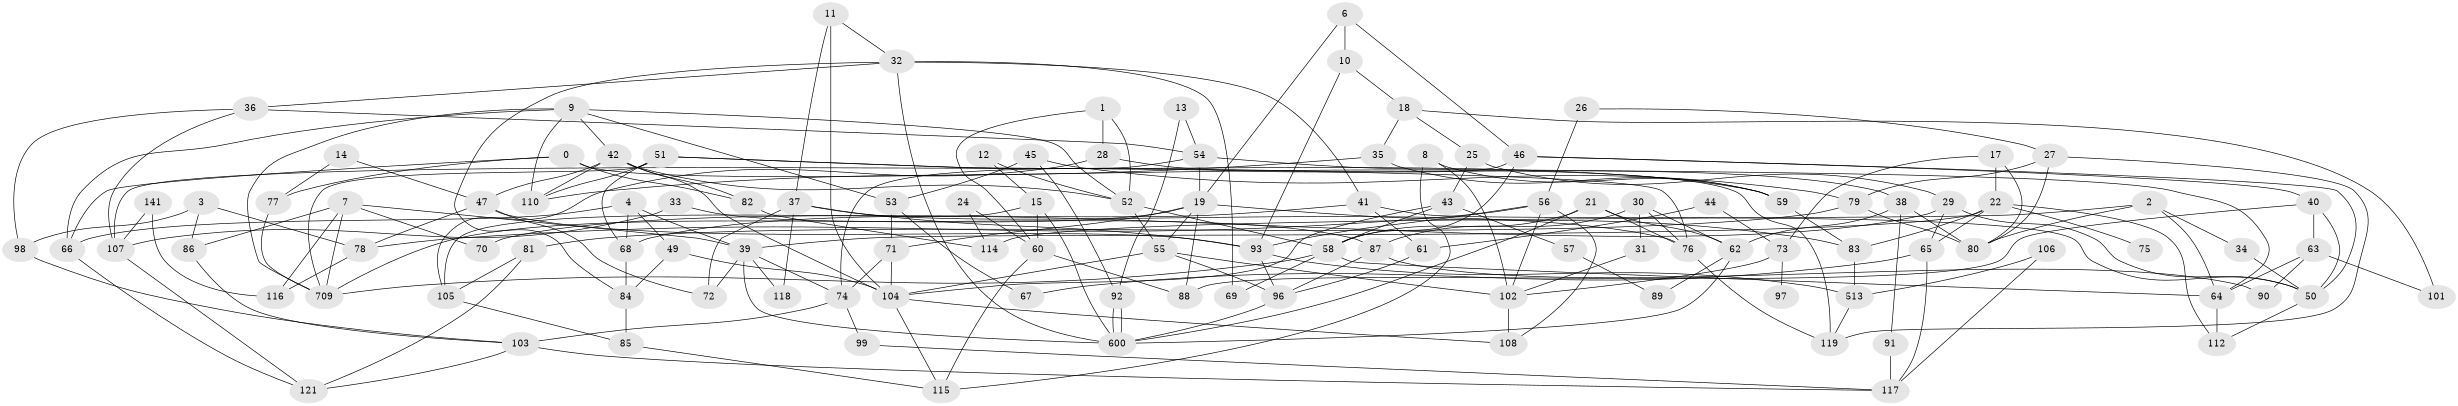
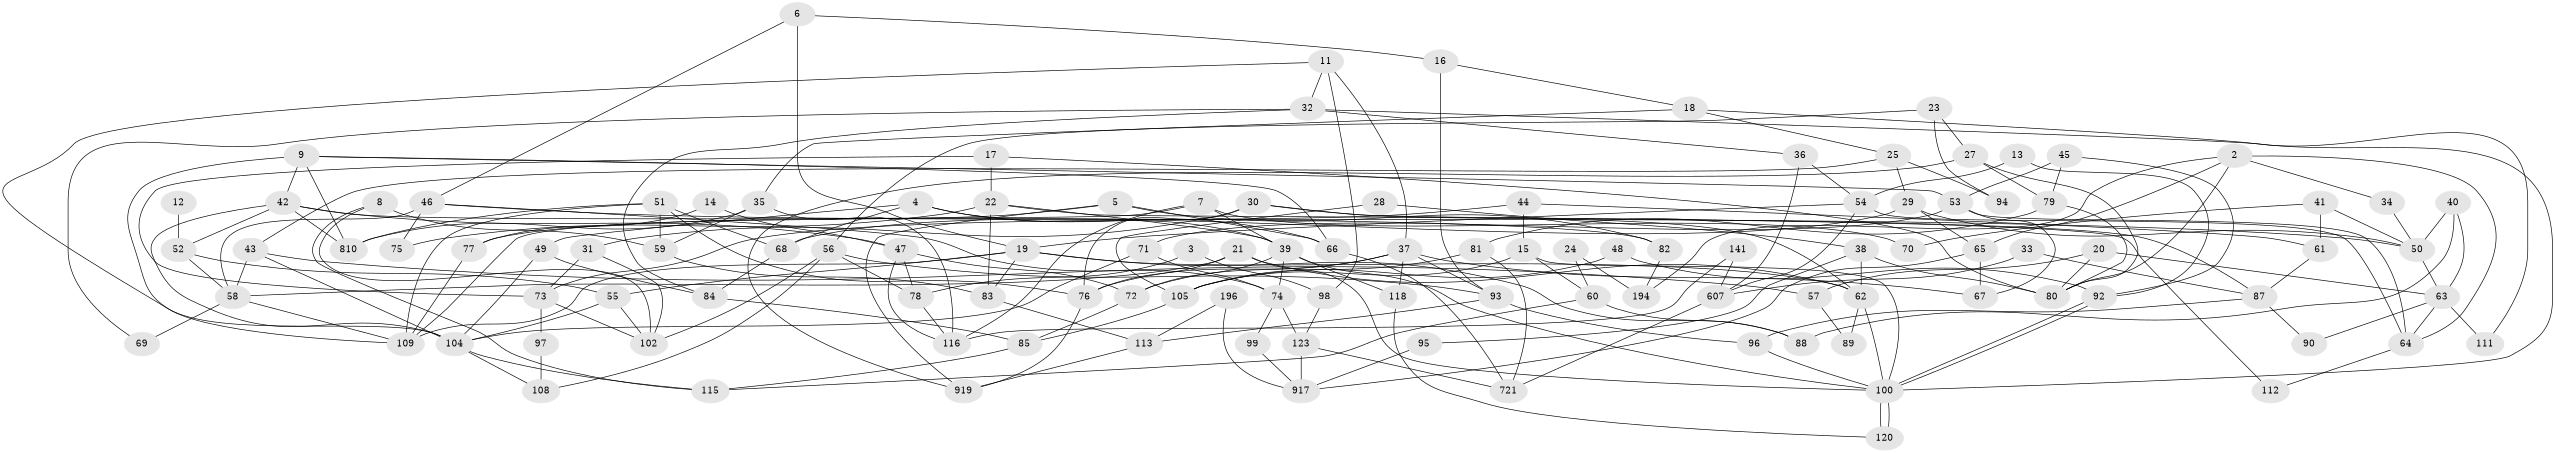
(1345, 61) -> (1441, 61)
(1159, 73) -> none
(1103, 109) -> none
(1582, 109) -> (1934, 109)
(862, 122) -> none
(81, 124) -> (1349, 183)
(567, 156) -> (1115, 203)
(1919, 168) -> (414, 224)
(1010, 179) -> (1524, 226)
(531, 203) -> (349, 250)
none -> (2002, 203)
(1959, 228) -> (2104, 211)
(1046, 229) -> (1526, 264)
(830, 234) -> (893, 310)
none -> (932, 246)
(116, 250) -> (1716, 297)
(189, 250) -> none
(990, 250) -> (1641, 297)
none -> (1618, 250)
(2047, 250) -> (1229, 297)
none -> (2099, 250)
(1203, 265) -> none
none -> (1691, 278)
none -> (558, 280)
(1813, 282) -> (2333, 229)
(1333, 283) -> (2292, 272)
(324, 297) -> (406, 344)
(1855, 297) -> (1144, 344)
(2437, 297) -> (2485, 344)
(2273, 316) -> (2431, 277)
none -> (1081, 321)
(1509, 321) -> (541, 374)
(521, 344) -> (1301, 344)
(1117, 344) -> (1885, 391)
(1830, 344) -> (964, 391)
(1891, 344) -> (1424, 344)
(309, 391) -> (1509, 391)
(1891, 391) -> (1301, 391)
none -> (1885, 438)
